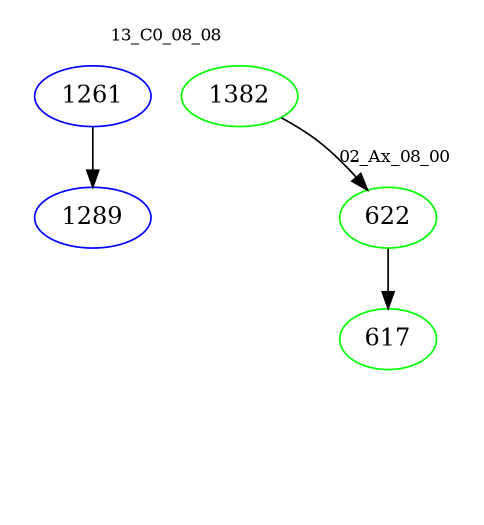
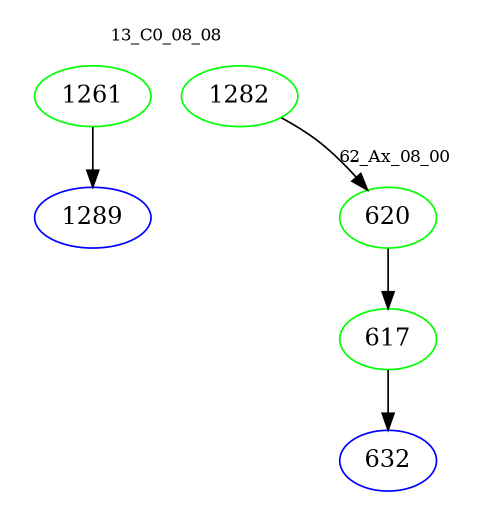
(93, 96) -> (93, 96)
(240, 96) -> (240, 96)
(395, 158) -> (395, 158)
(388, 218) -> (388, 218)
none -> (388, 461)
